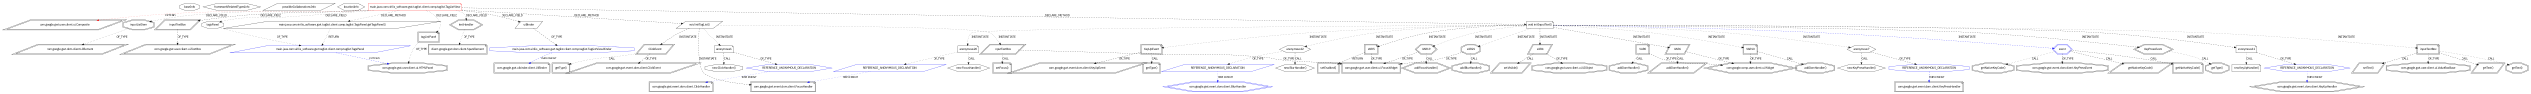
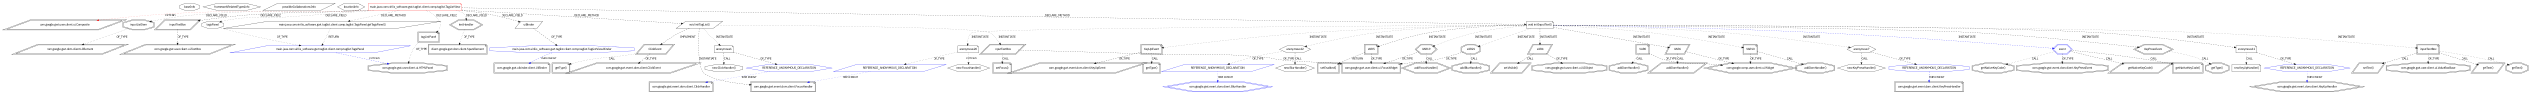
(688, 37) -> (688, 37)
(972, 59) -> (972, 59)
